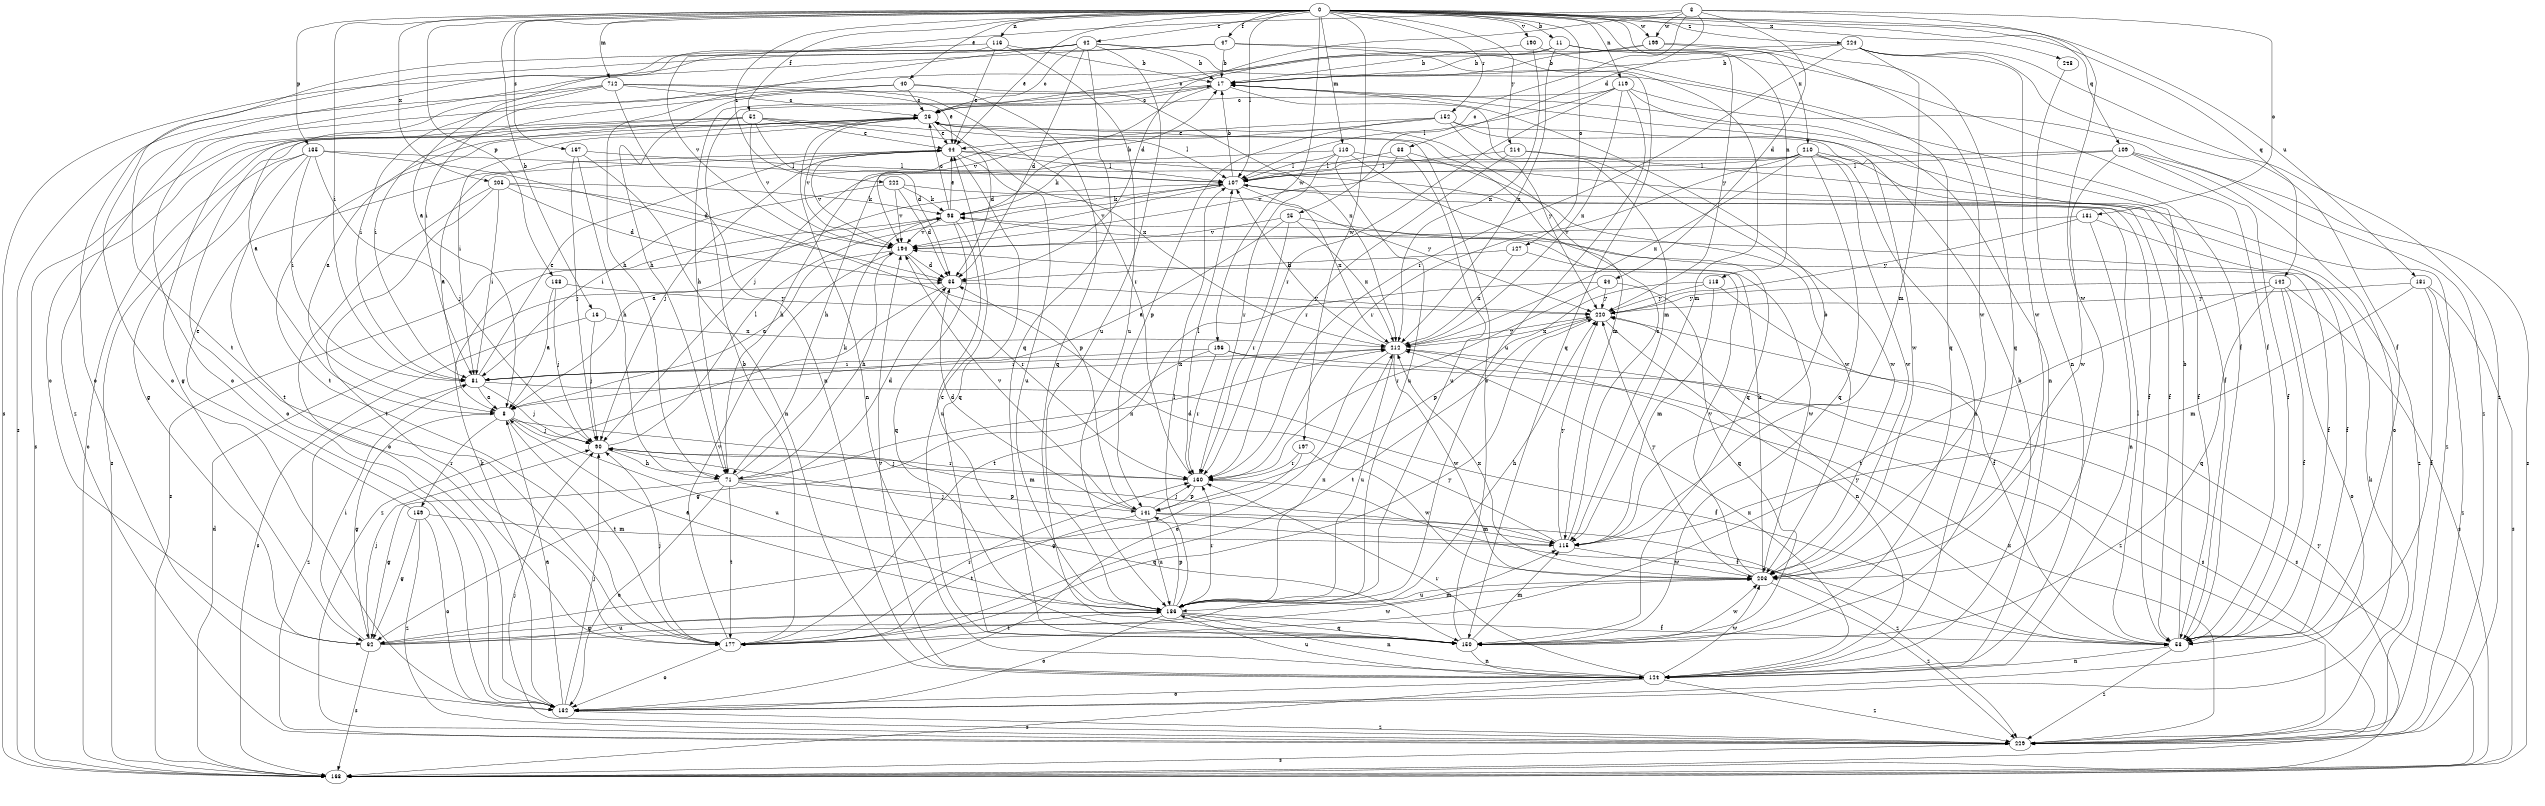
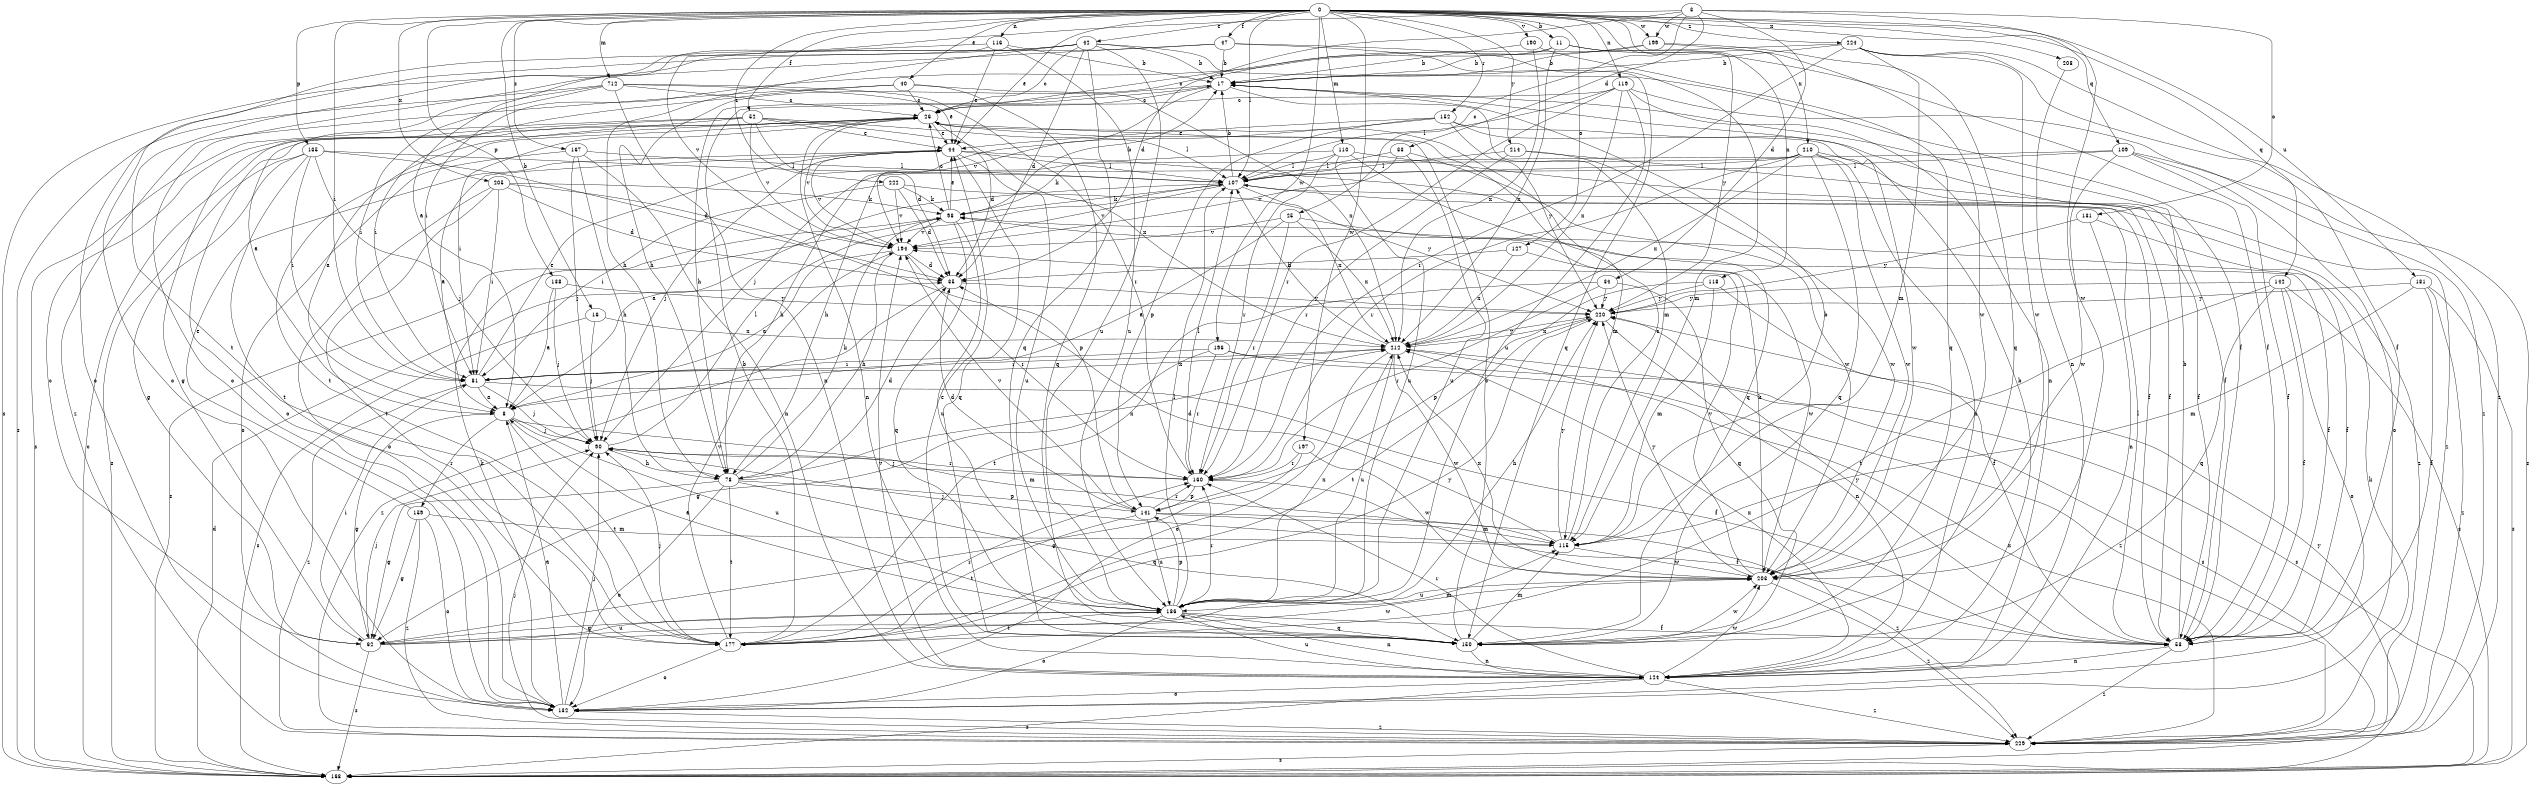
(2068, 64) -> (2068, 64)
(1526, 232) -> none
none -> (242, 440)
(729, 480) -> (729, 480)
(1177, 496) -> (1177, 496)
